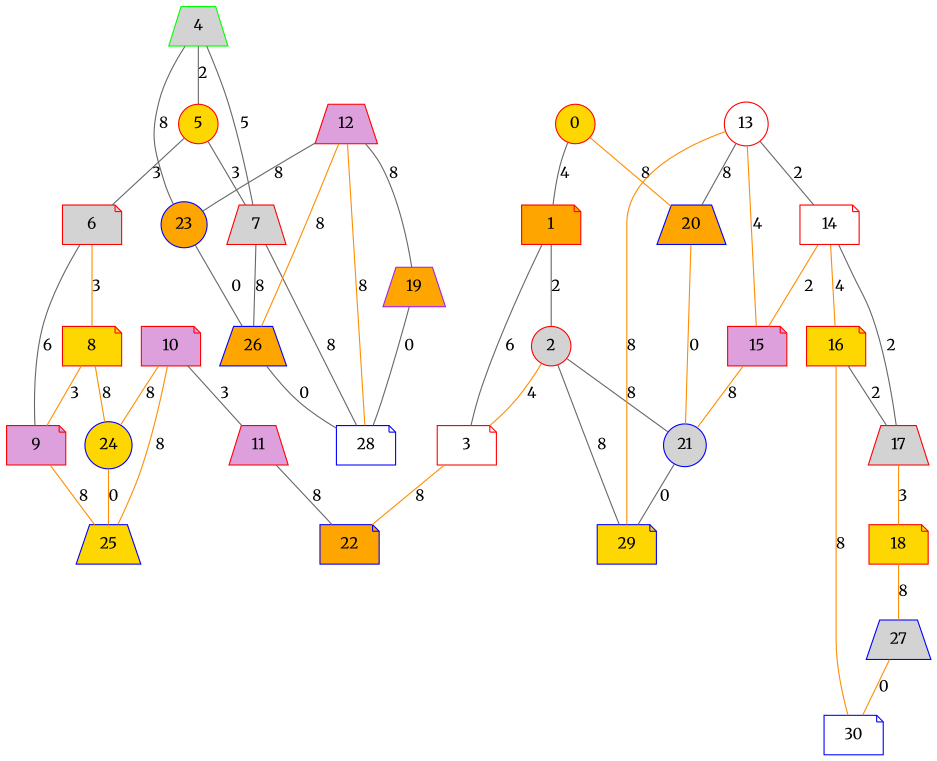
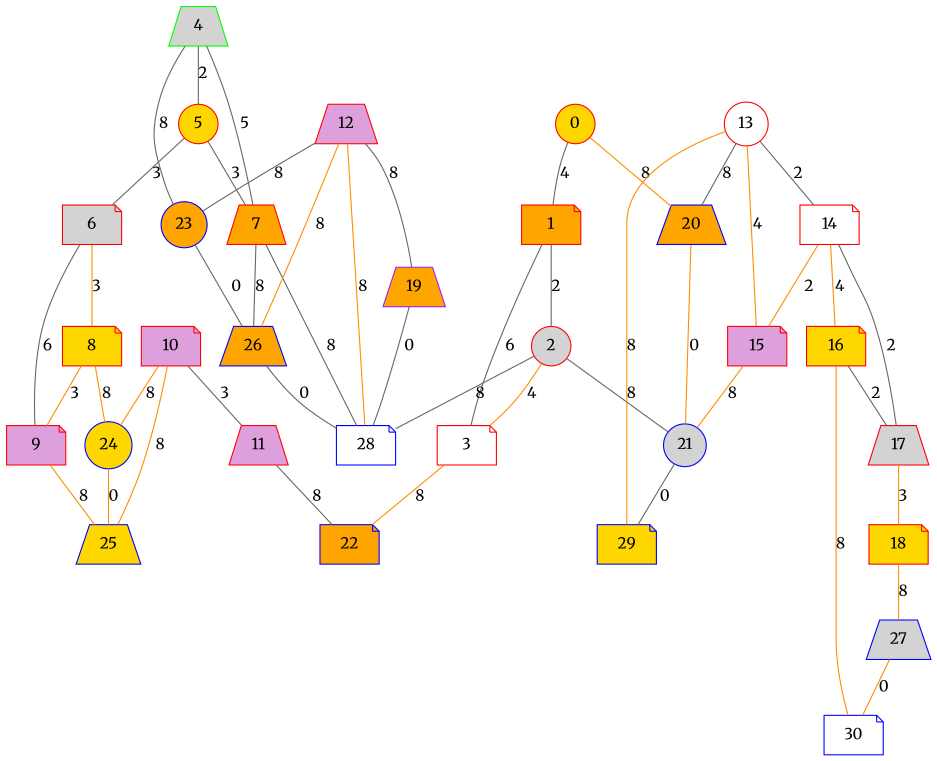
(256, 225) -> (256, 225)
(588, 445) -> (465, 392)
